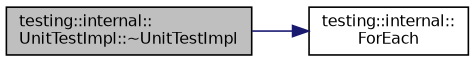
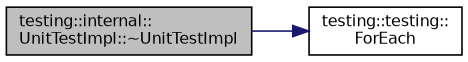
(389, 31) -> (386, 31)
